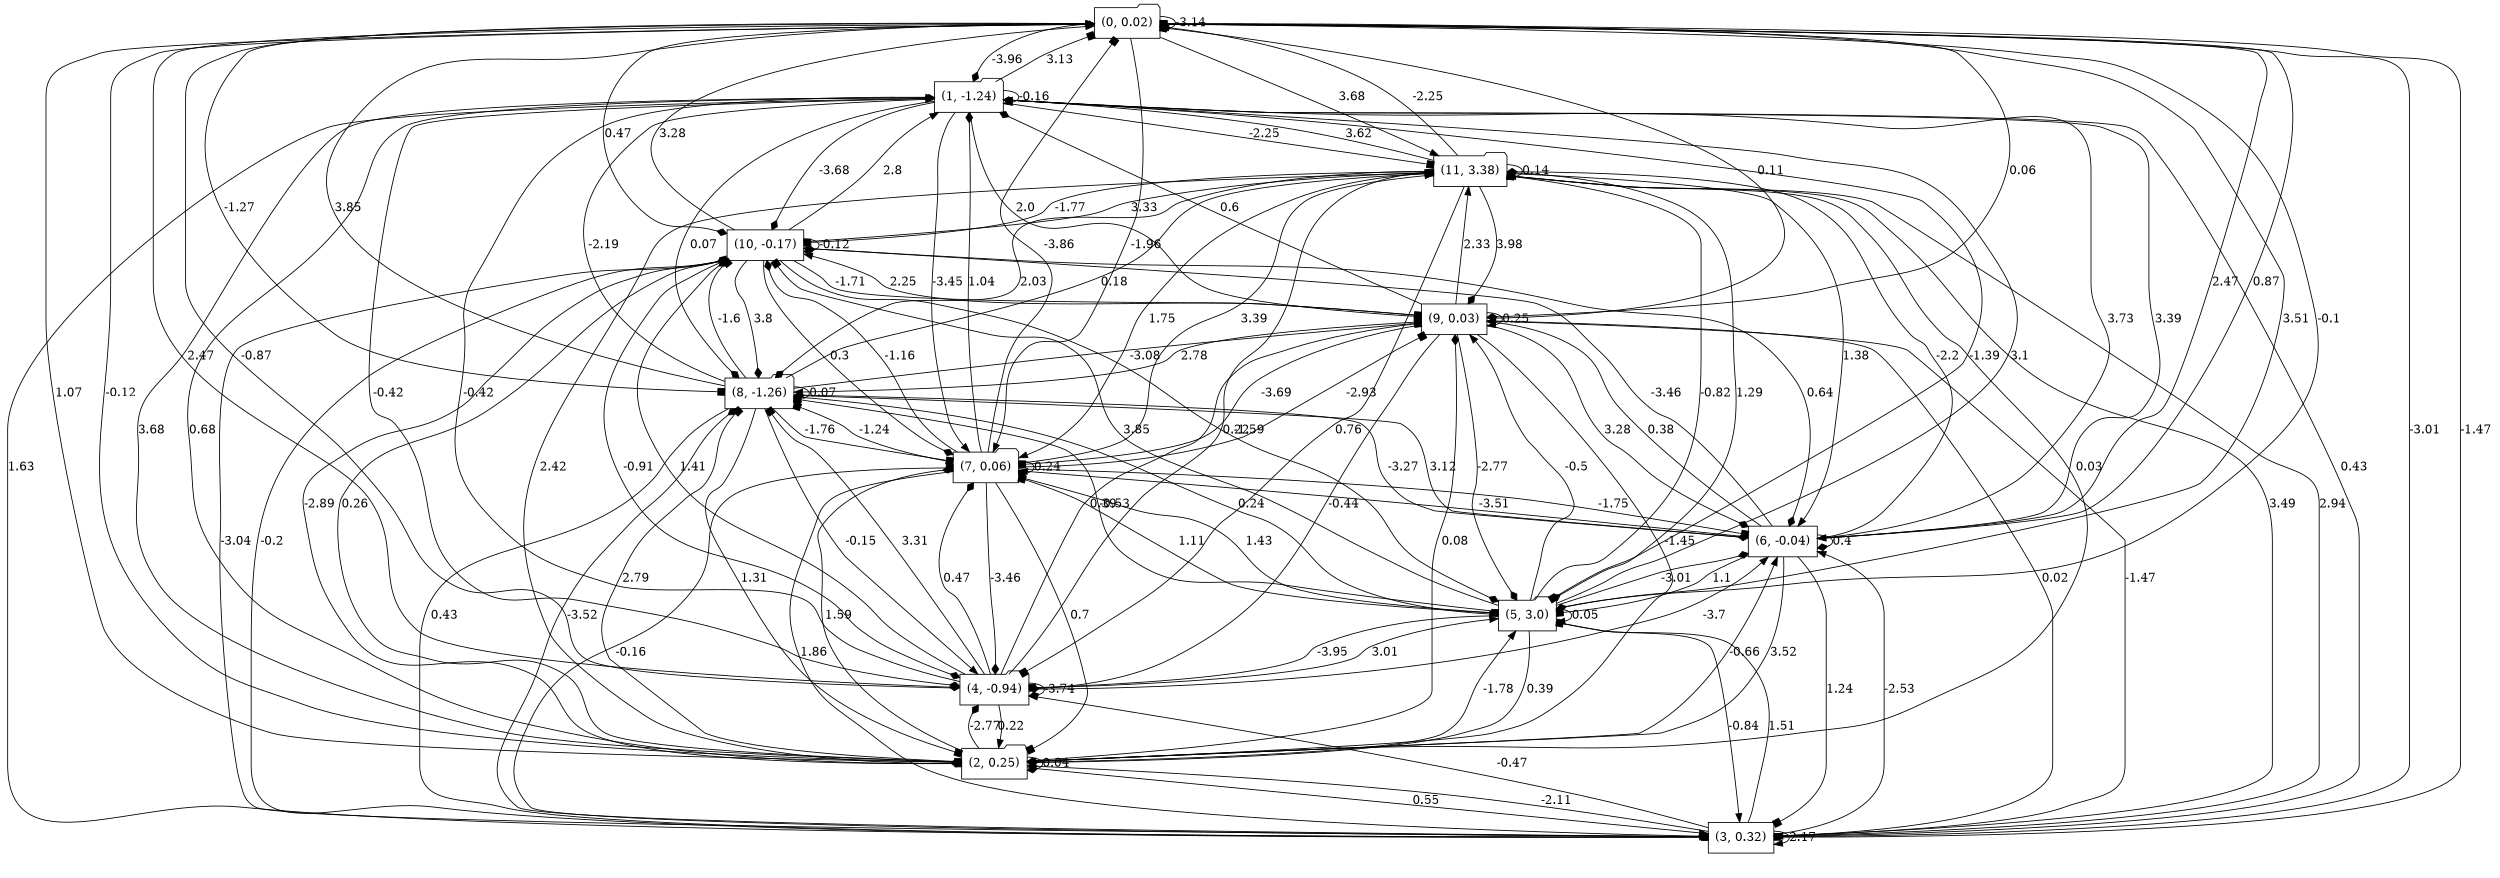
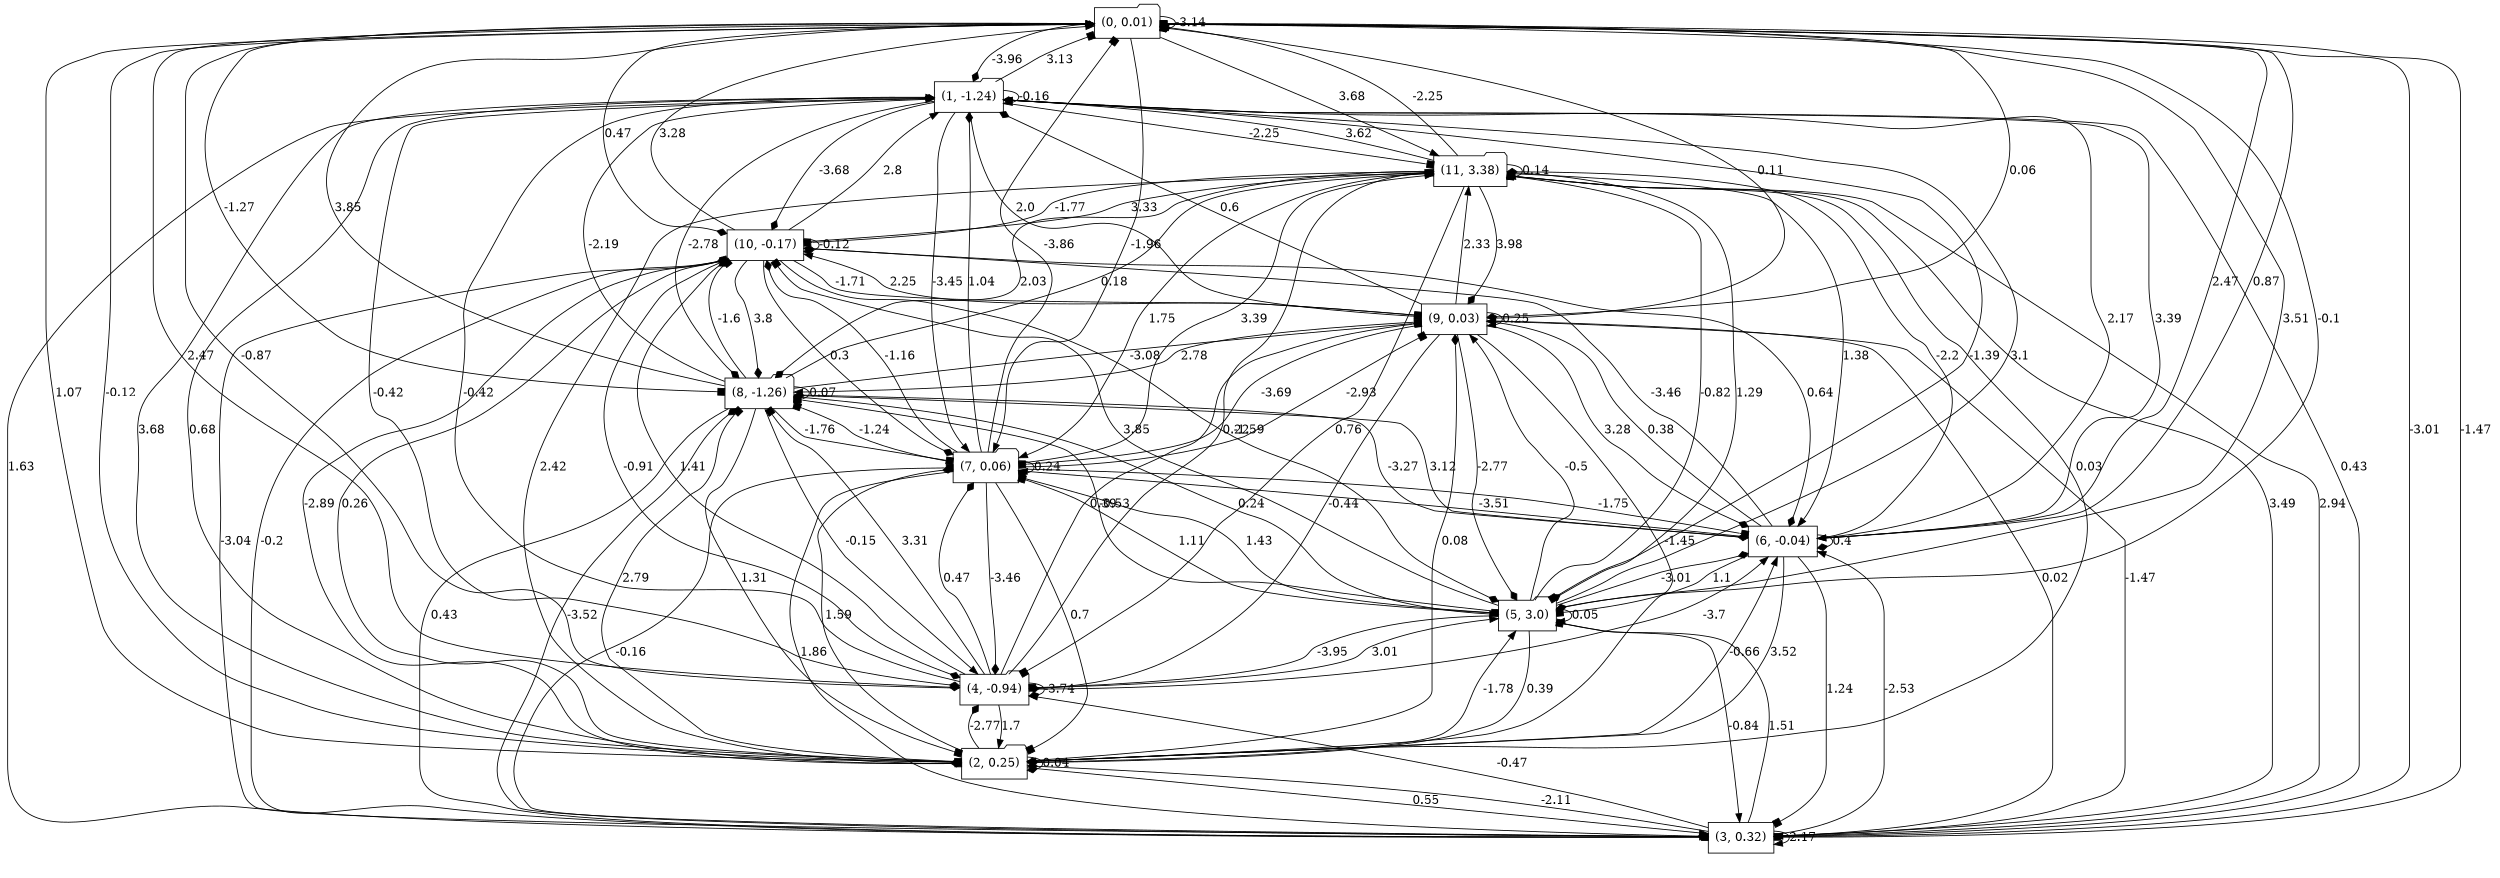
(1127, 23) -> (1127, 23)
(704, 245) -> (704, 245)
(2121, 319) -> (2121, 319)
(1011, 727) -> (1011, 727)
